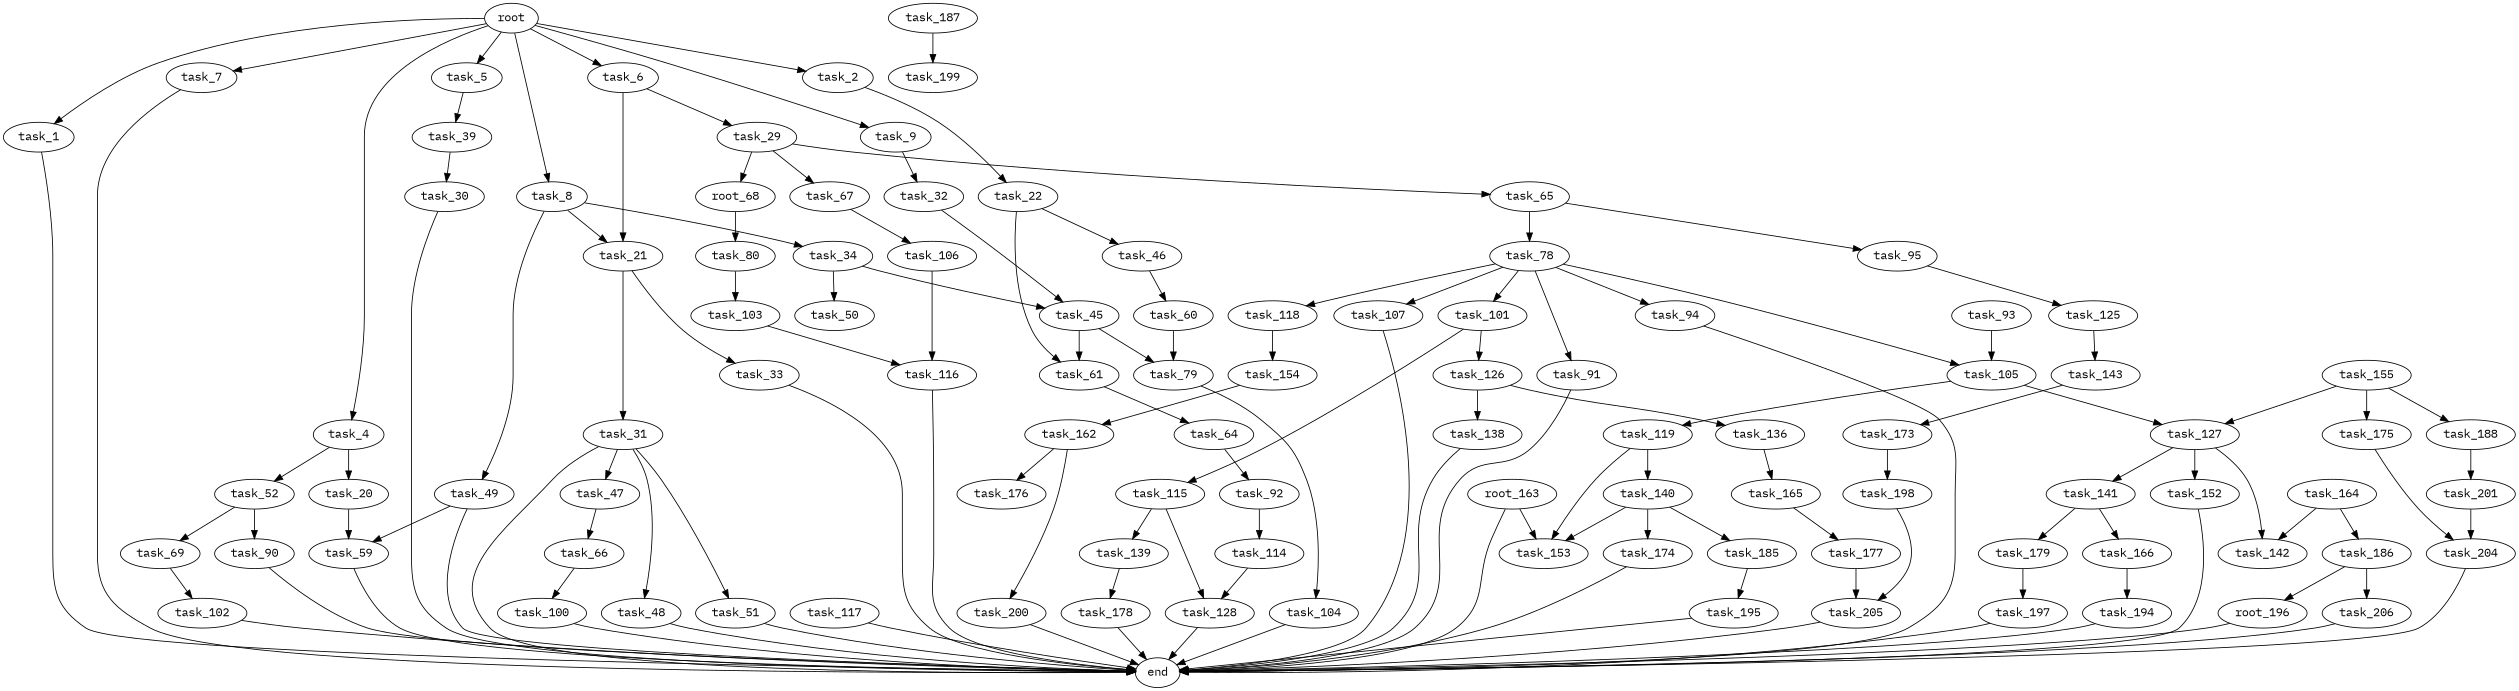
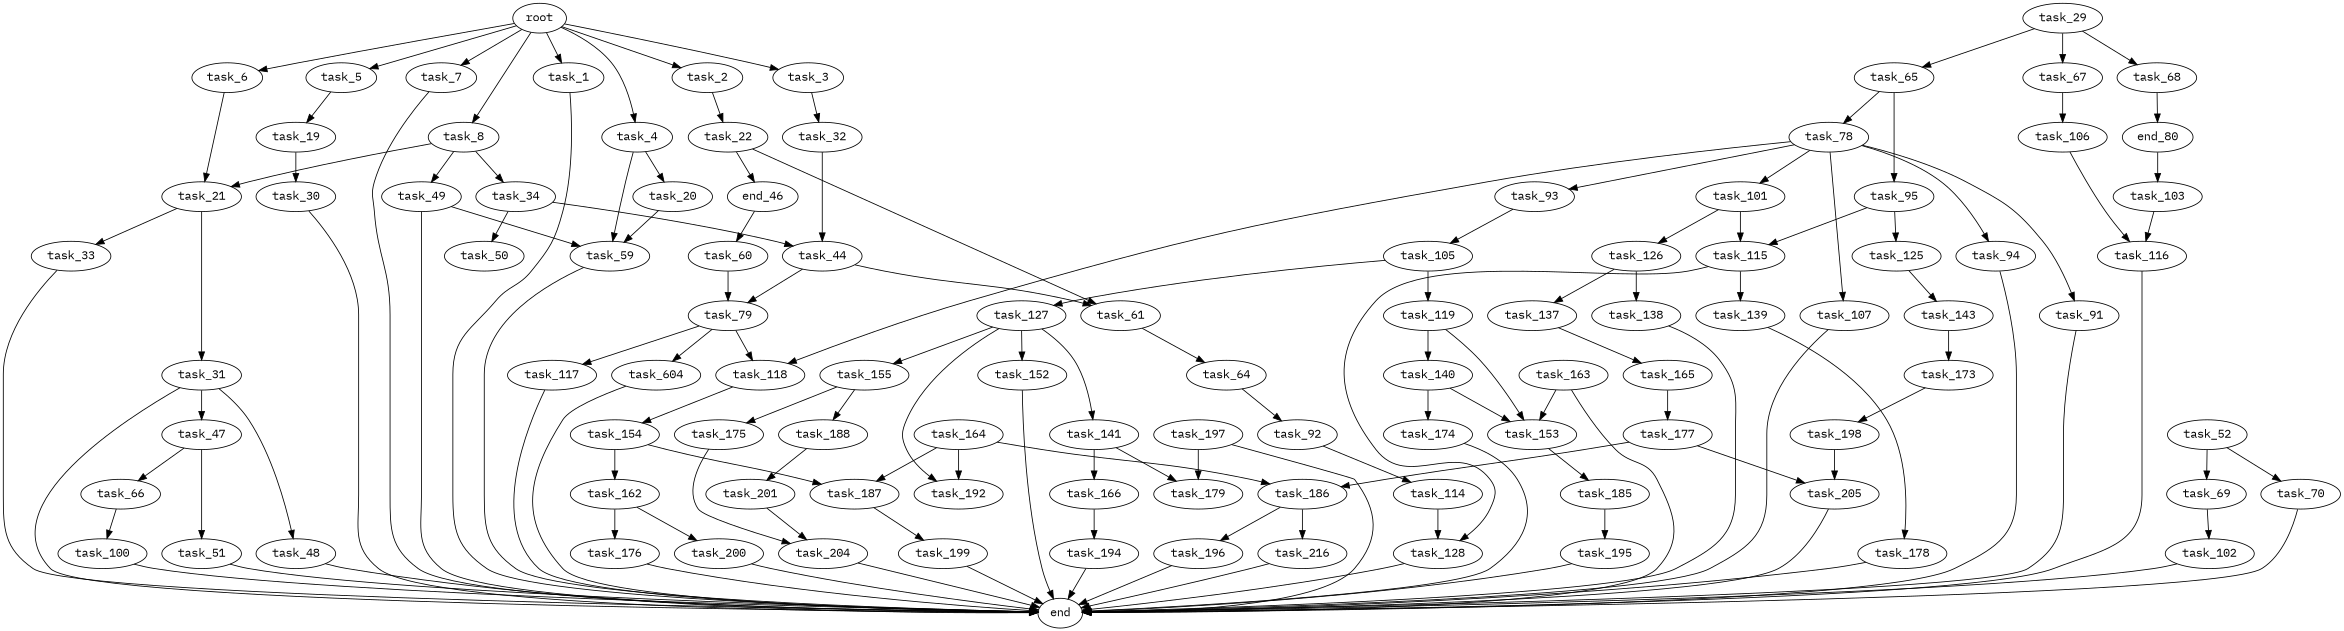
(685, 106) -> none
(452, 137) -> (296, 137)
(896, 137) -> (808, 78)
(735, 197) -> (2157, 78)
none -> (1822, 225)
(735, 256) -> (2158, 137)
(1142, 256) -> (763, 197)
(1758, 310) -> (1686, 166)
(1079, 316) -> (822, 256)
none -> (742, 342)
none -> (645, 344)
(2285, 404) -> (947, 344)
(1760, 435) -> (1532, 316)
(305, 462) -> (623, 192)
none -> (909, 463)
none -> (730, 464)
none -> (1489, 464)
(1512, 494) -> (1564, 375)
(685, 517) -> (202, 490)
(1696, 522) -> (1565, 462)
(254, 554) -> (2301, 494)
(2263, 554) -> (959, 494)
(2023, 579) -> (1198, 460)
none -> (1001, 583)
none -> (838, 593)
(1314, 613) -> (656, 375)
(2263, 613) -> (1198, 554)
(2367, 613) -> (1302, 554)
